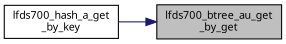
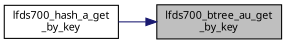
(219, 22) -> (219, 22)
